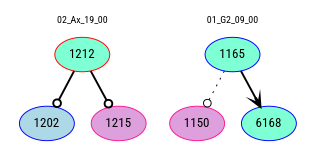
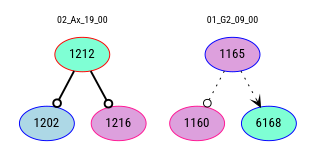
(233, 55) -> (233, 55)
(248, 85) -> (248, 85)
(119, 123) -> (119, 123)
(197, 123) -> (197, 123)
